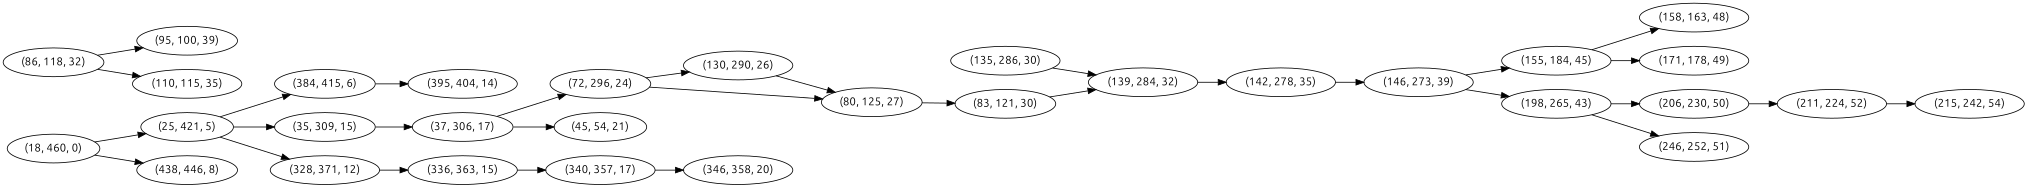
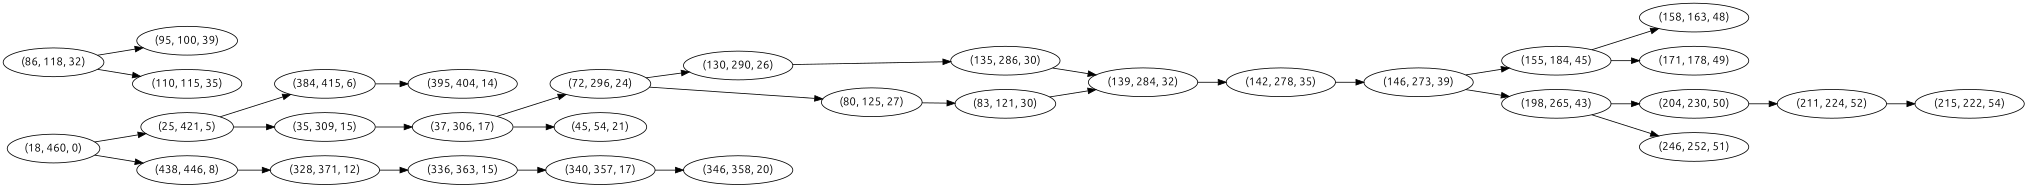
(802, 83) -> (868, 63)
(1694, 104) -> (1694, 104)
(1970, 104) -> (1970, 104)
(251, 147) -> (250, 170)
